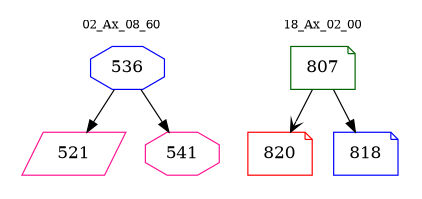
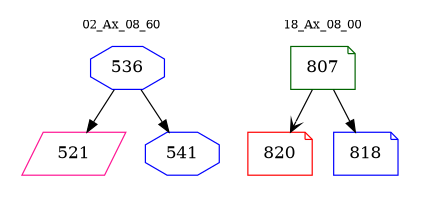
(323, 26) -> (323, 26)
(182, 154) -> (182, 154)
